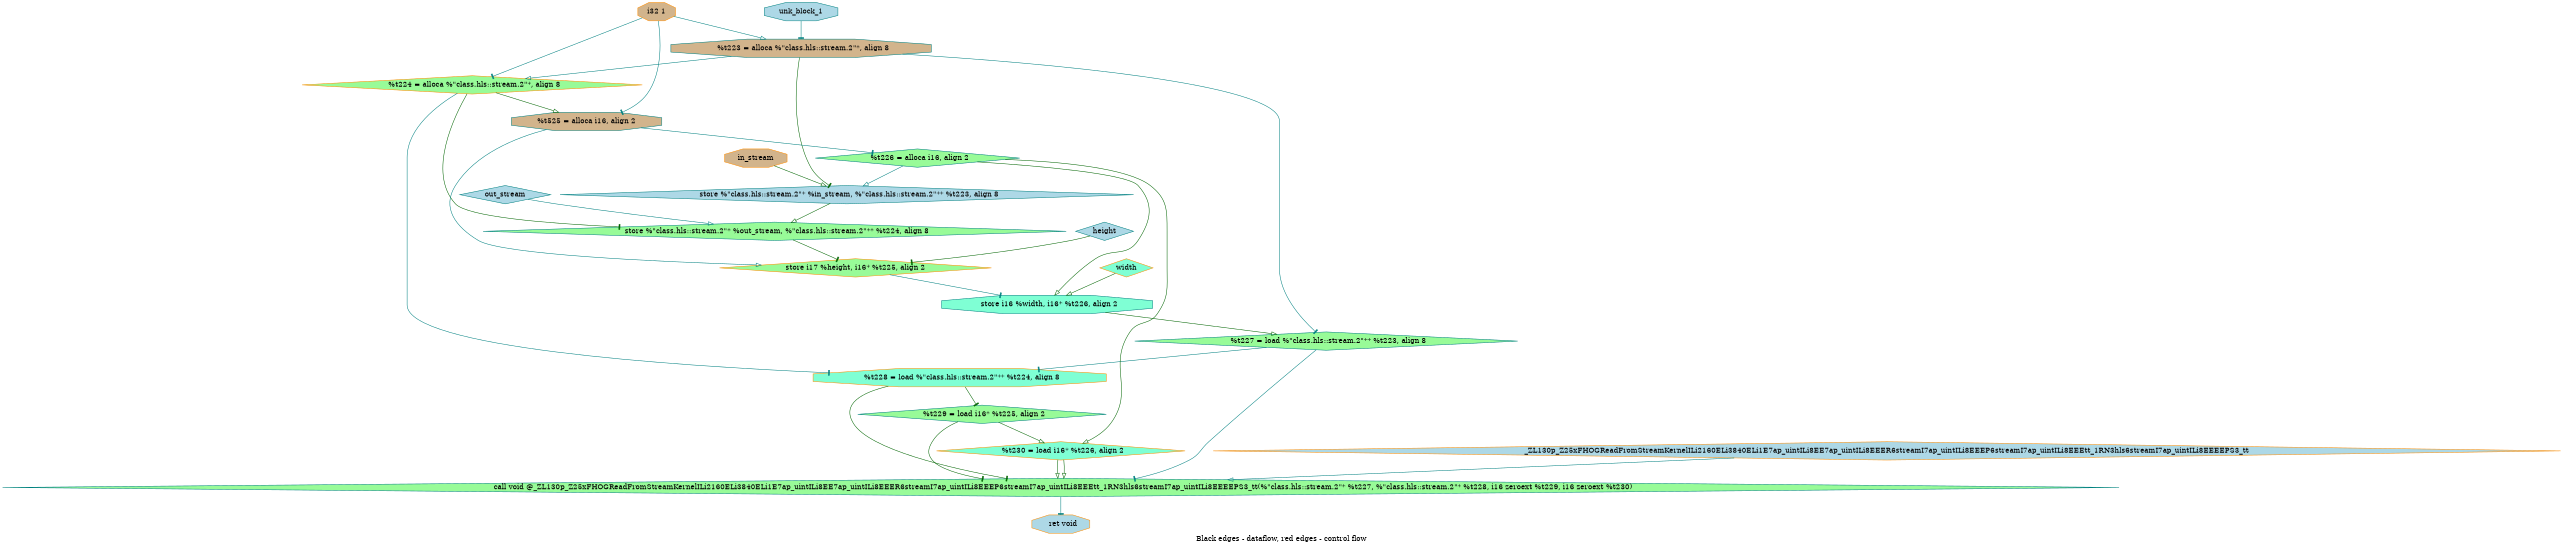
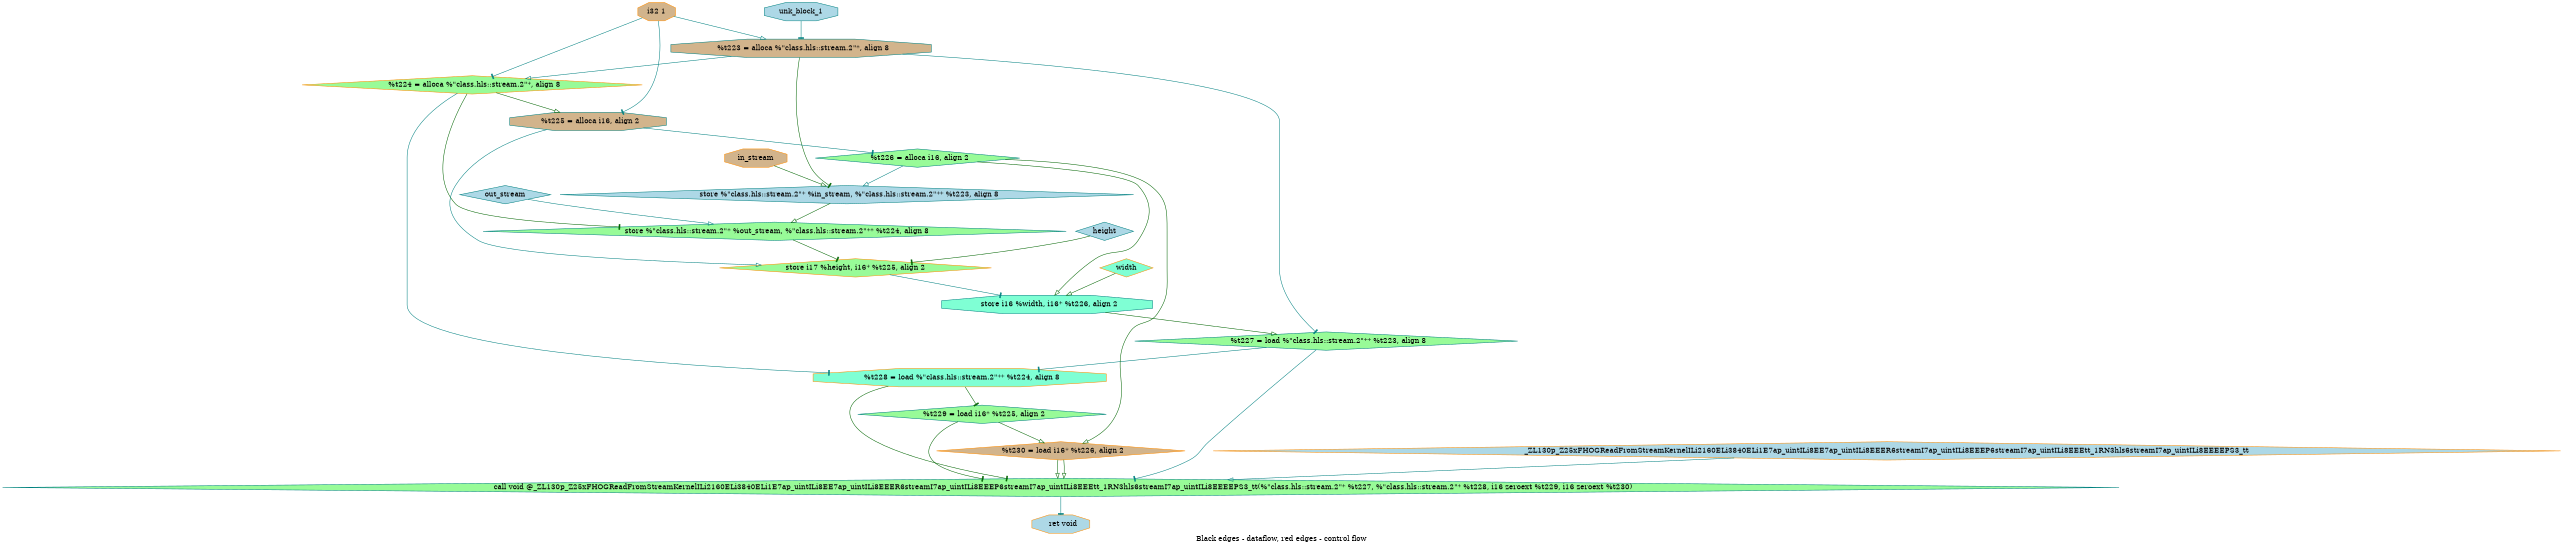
(587, 121) -> (588, 121)
(1061, 451) -> (1061, 451)
